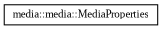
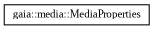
(81, 15) -> (77, 15)
